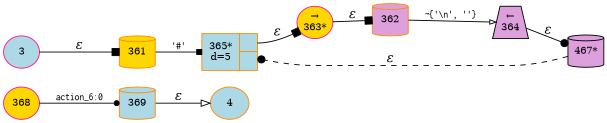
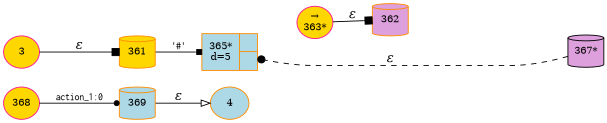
(511, 22) -> none
(275, 41) -> none
(586, 51) -> (586, 51)
(22, 52) -> (22, 52)
(79, 98) -> (79, 98)
